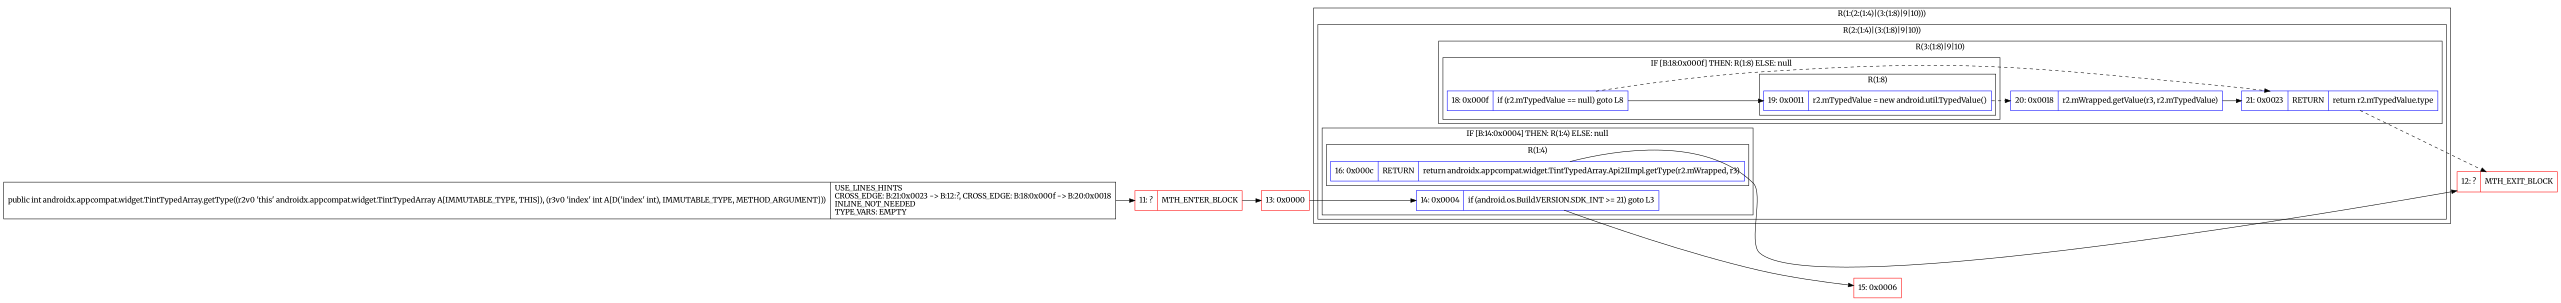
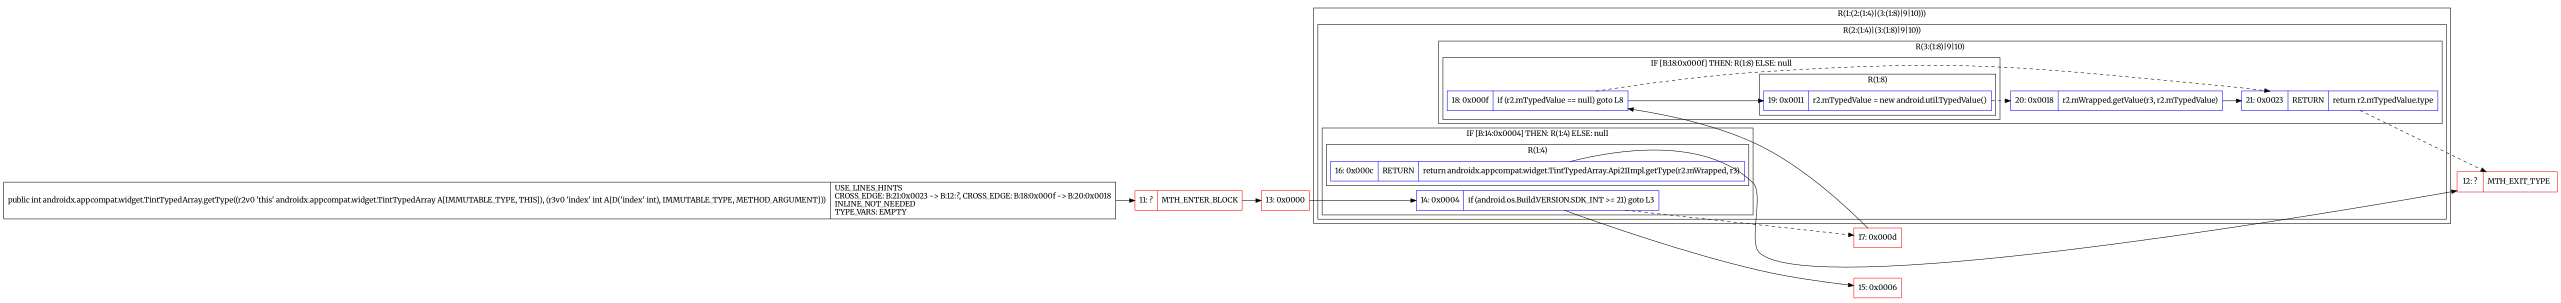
(2519, 182) -> (2519, 182)
none -> (1878, 238)
